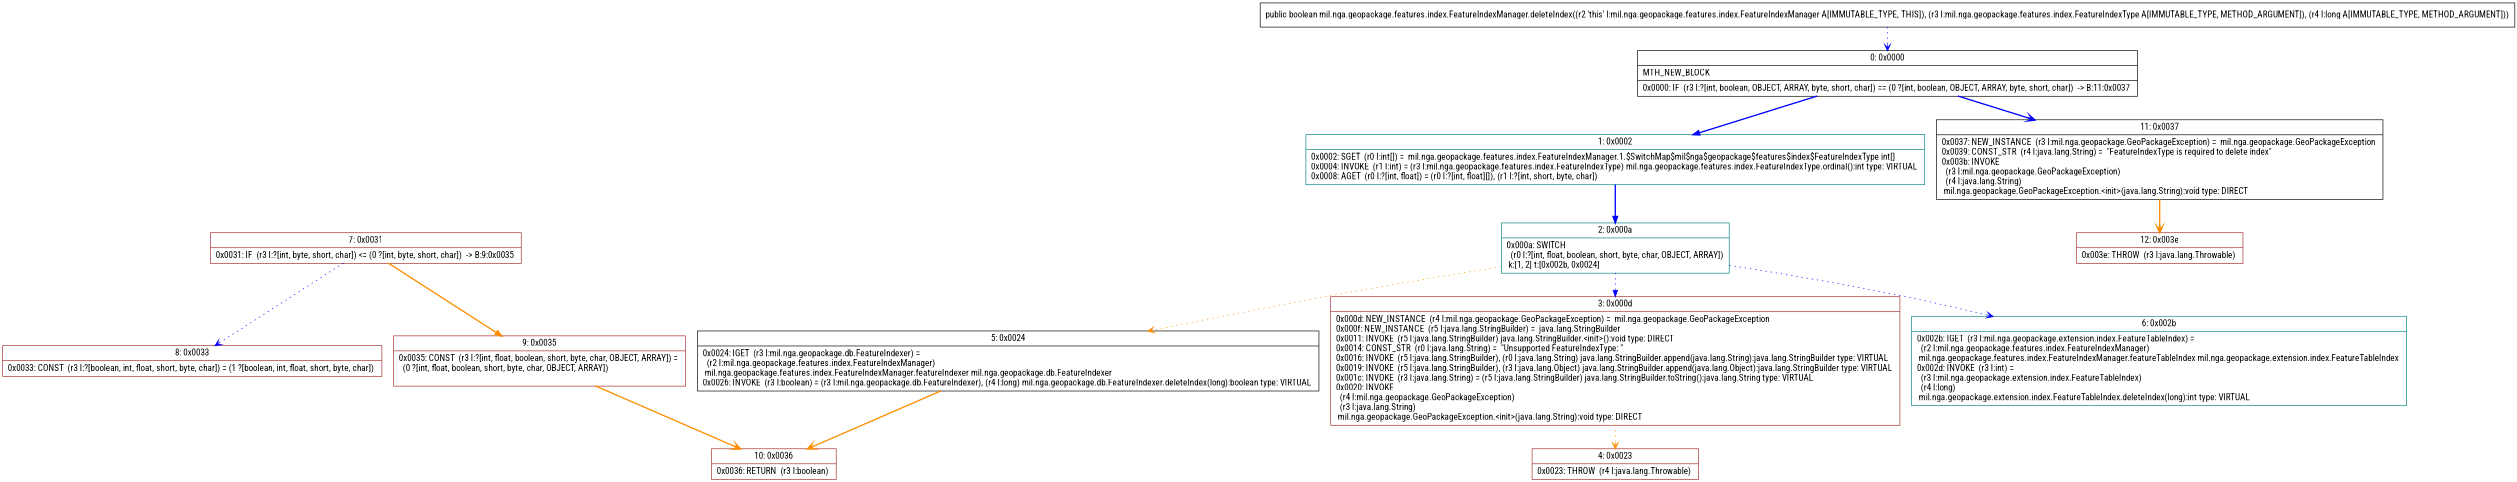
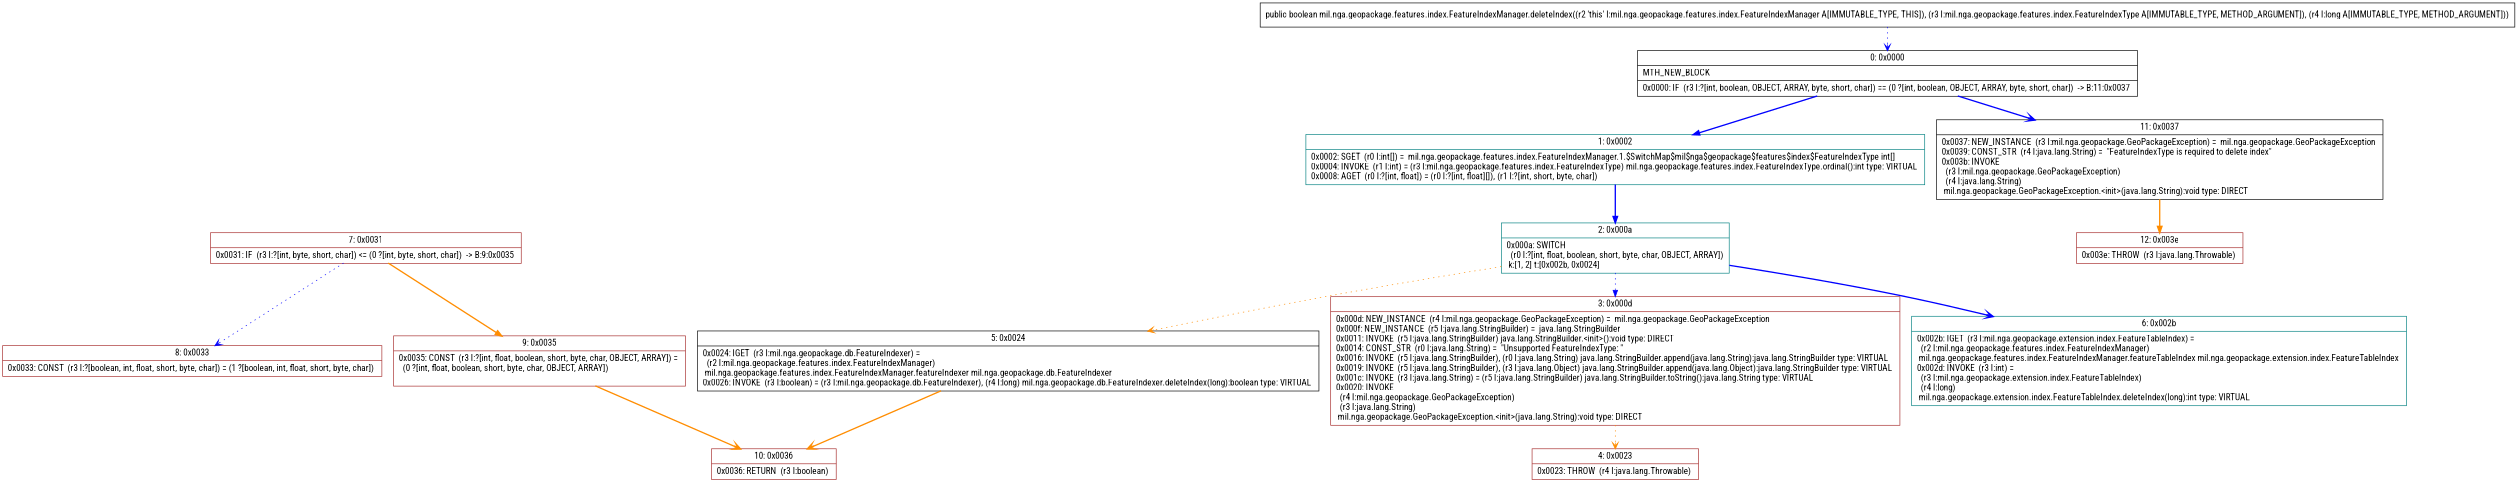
(2160, 213) -> (2160, 213)
(1859, 287) -> (1859, 287)
